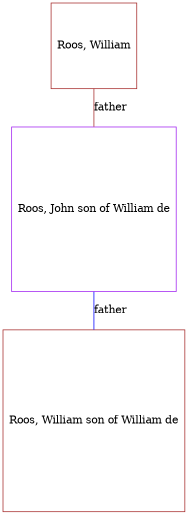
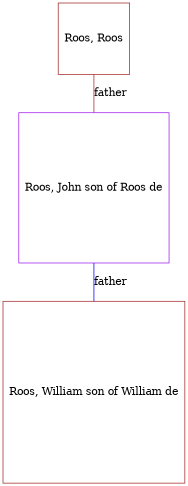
(94, 46) -> (94, 39)
(94, 209) -> (94, 188)
